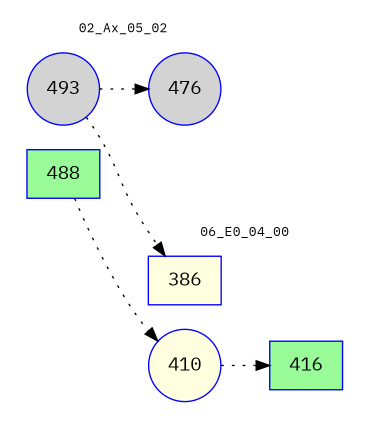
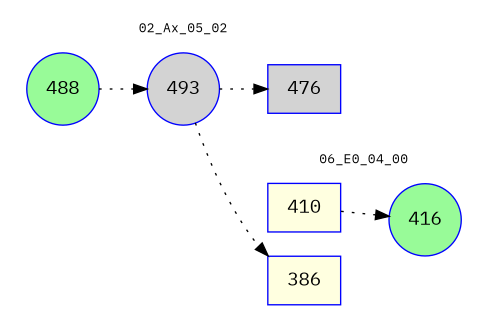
(185, 89) -> (304, 89)
(63, 174) -> (63, 89)
(107, 267) -> (116, 89)
(185, 365) -> (304, 208)
(306, 365) -> (425, 220)
